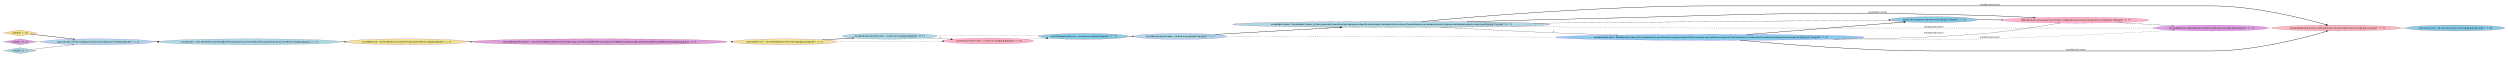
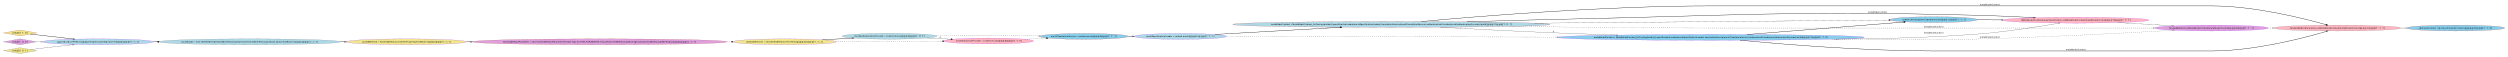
(20, 51) -> (20, 51)
